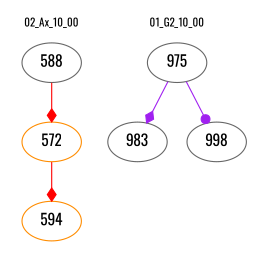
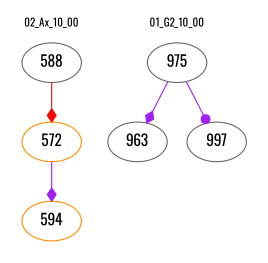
(138, 142) -> (138, 142)
(217, 142) -> (217, 142)
(52, 175) -> (52, 175)
